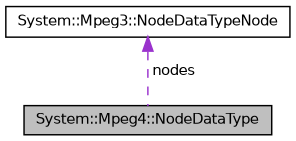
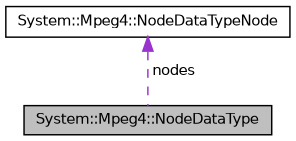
(148, 22) -> (148, 22)
